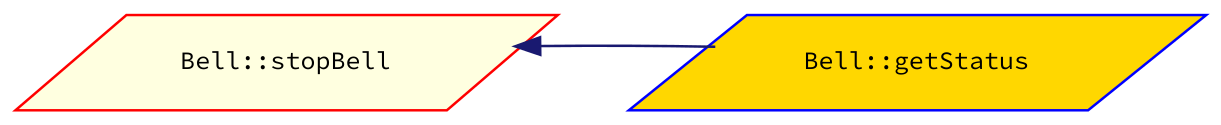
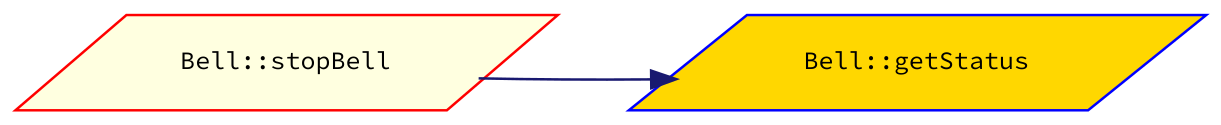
(628, 46) -> (565, 79)
